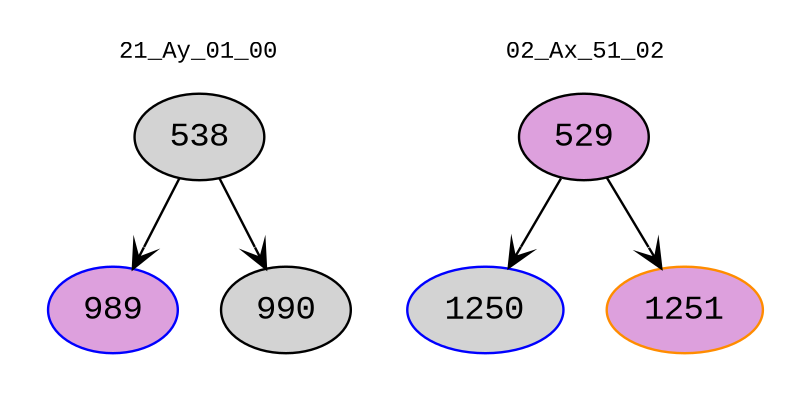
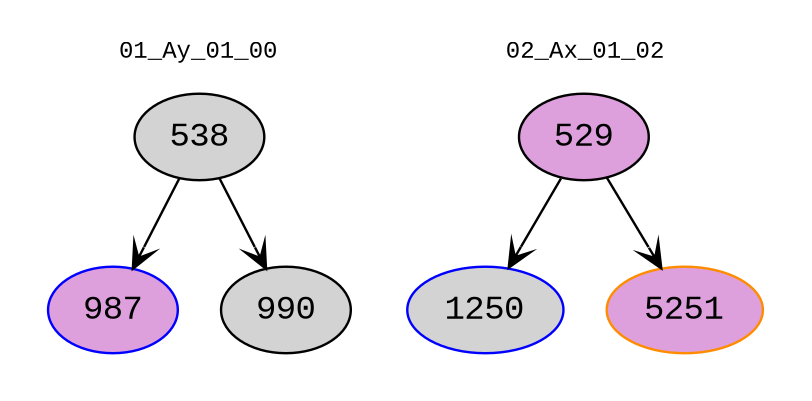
(199, 52) -> (199, 52)
(586, 52) -> (586, 52)
(113, 310) -> (113, 310)
(685, 310) -> (685, 310)
